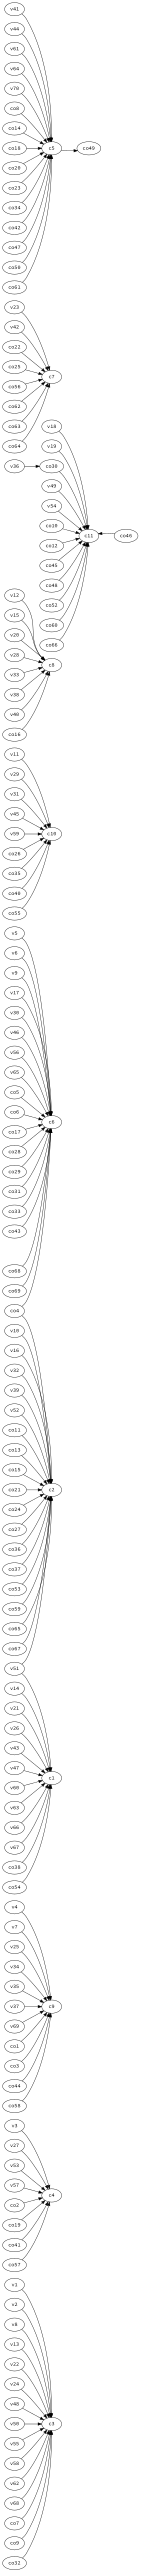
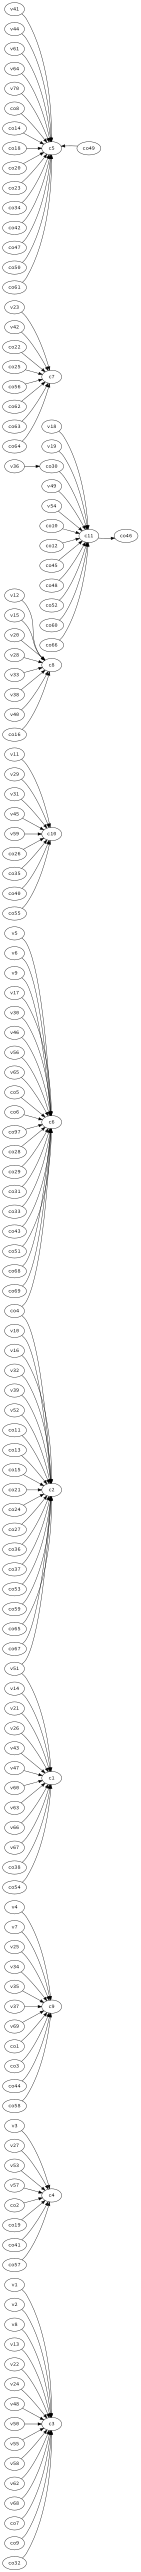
(68, 151) -> (71, 146)
(108, 533) -> (105, 538)
(15, 1132) -> (15, 1132)
none -> (15, 1251)
